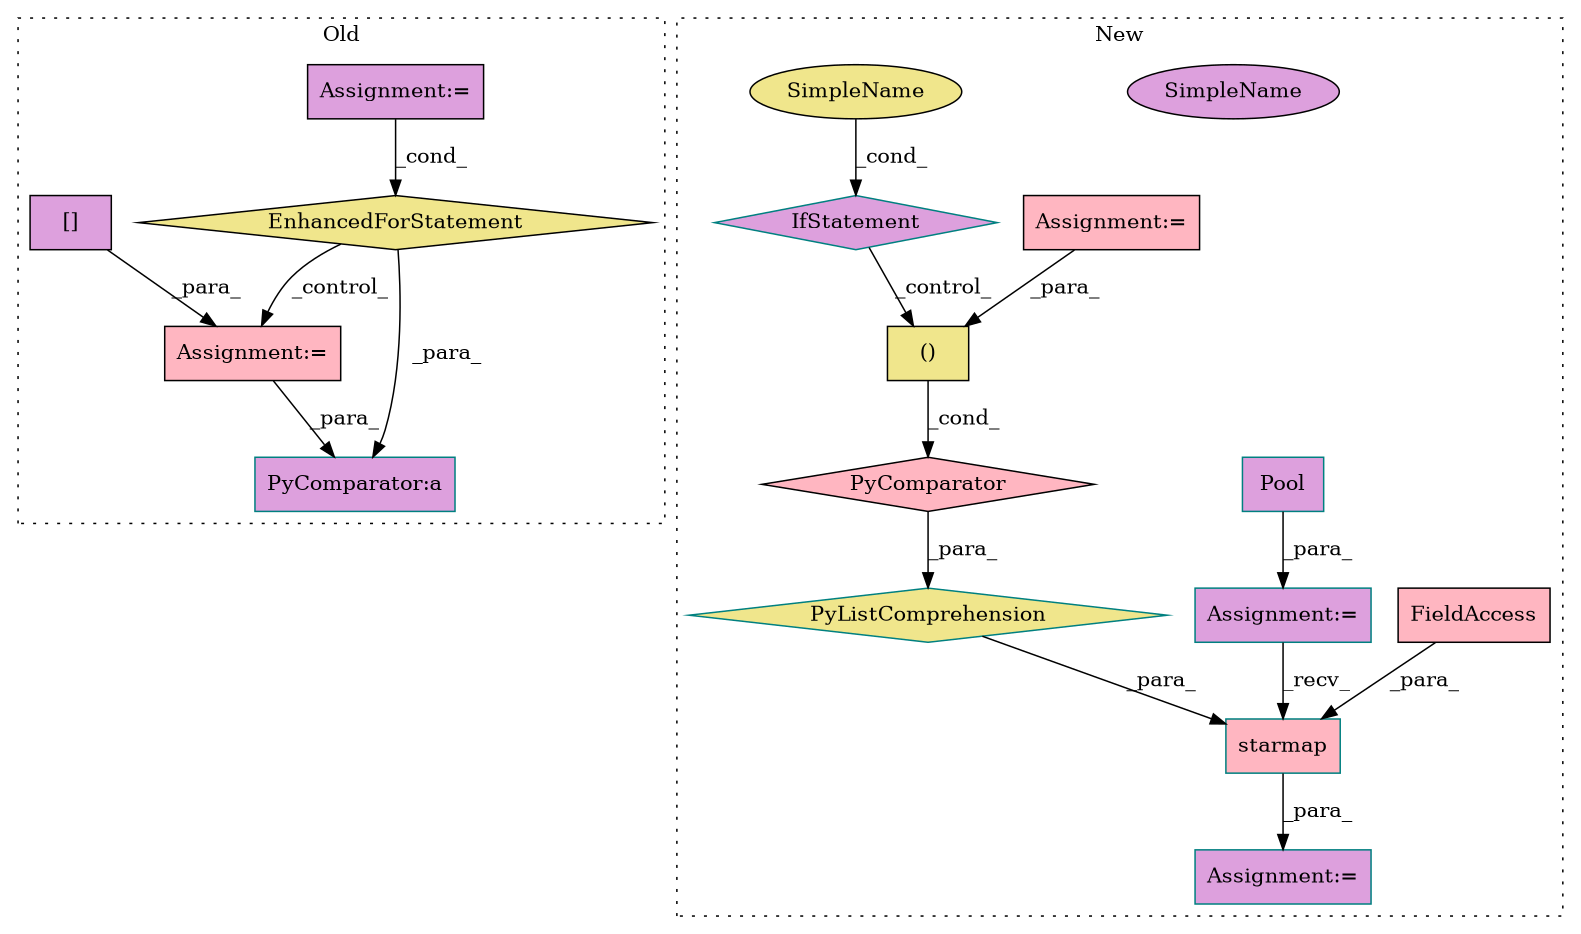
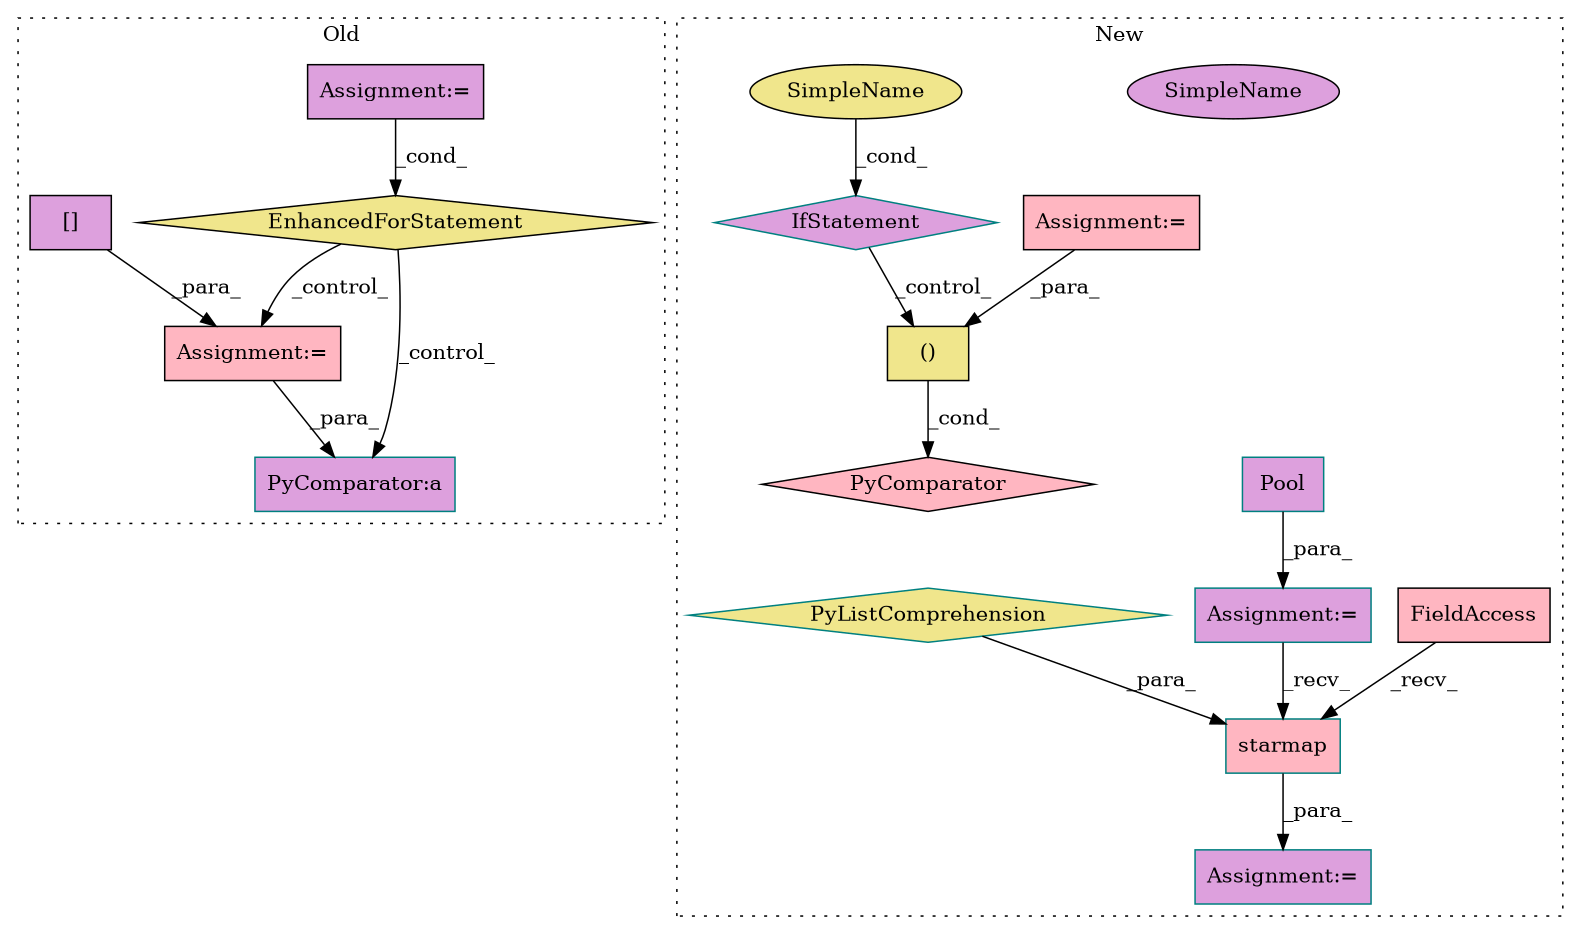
(447, 353) -> (447, 353)
(928, 542) -> none
(1424, 681) -> (1424, 681)
